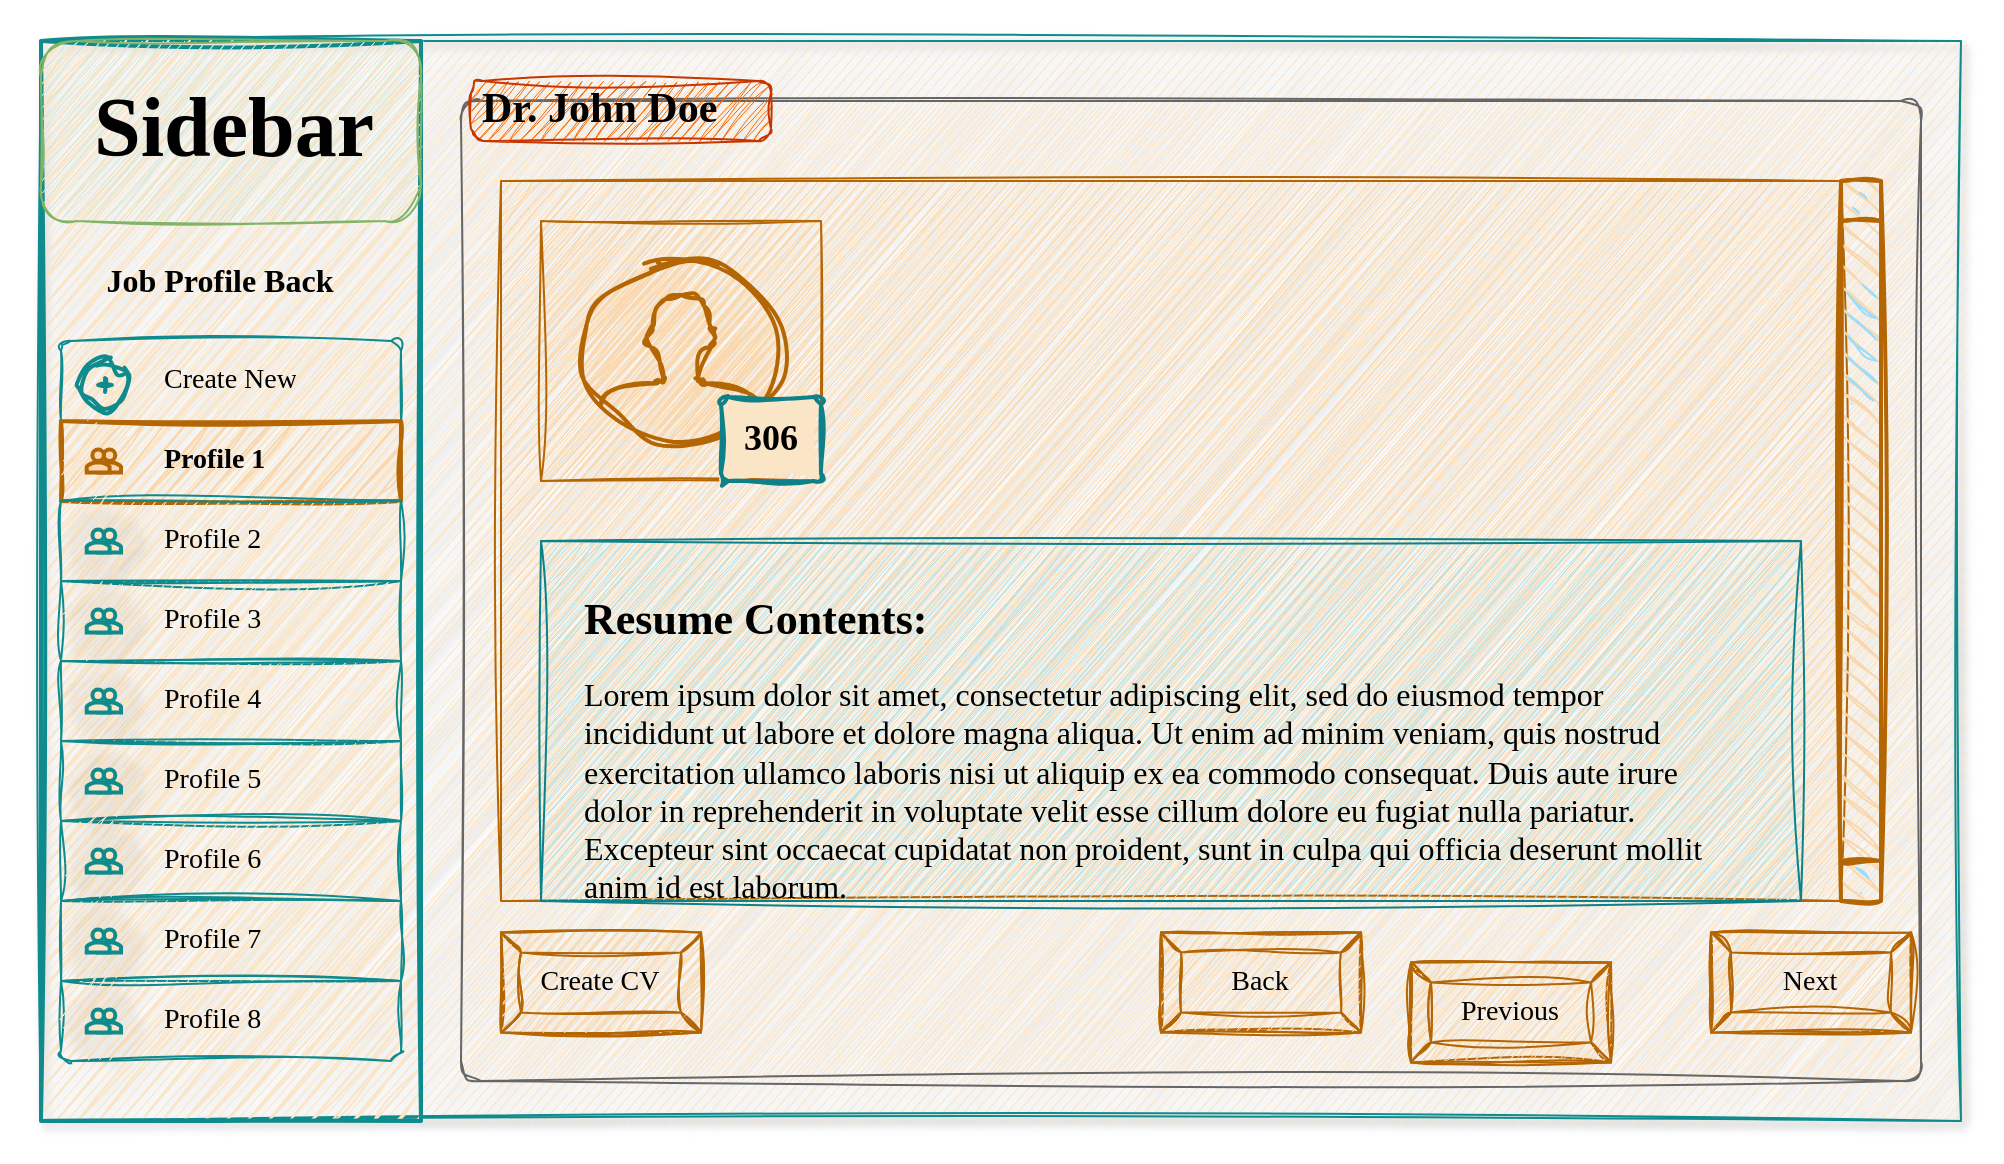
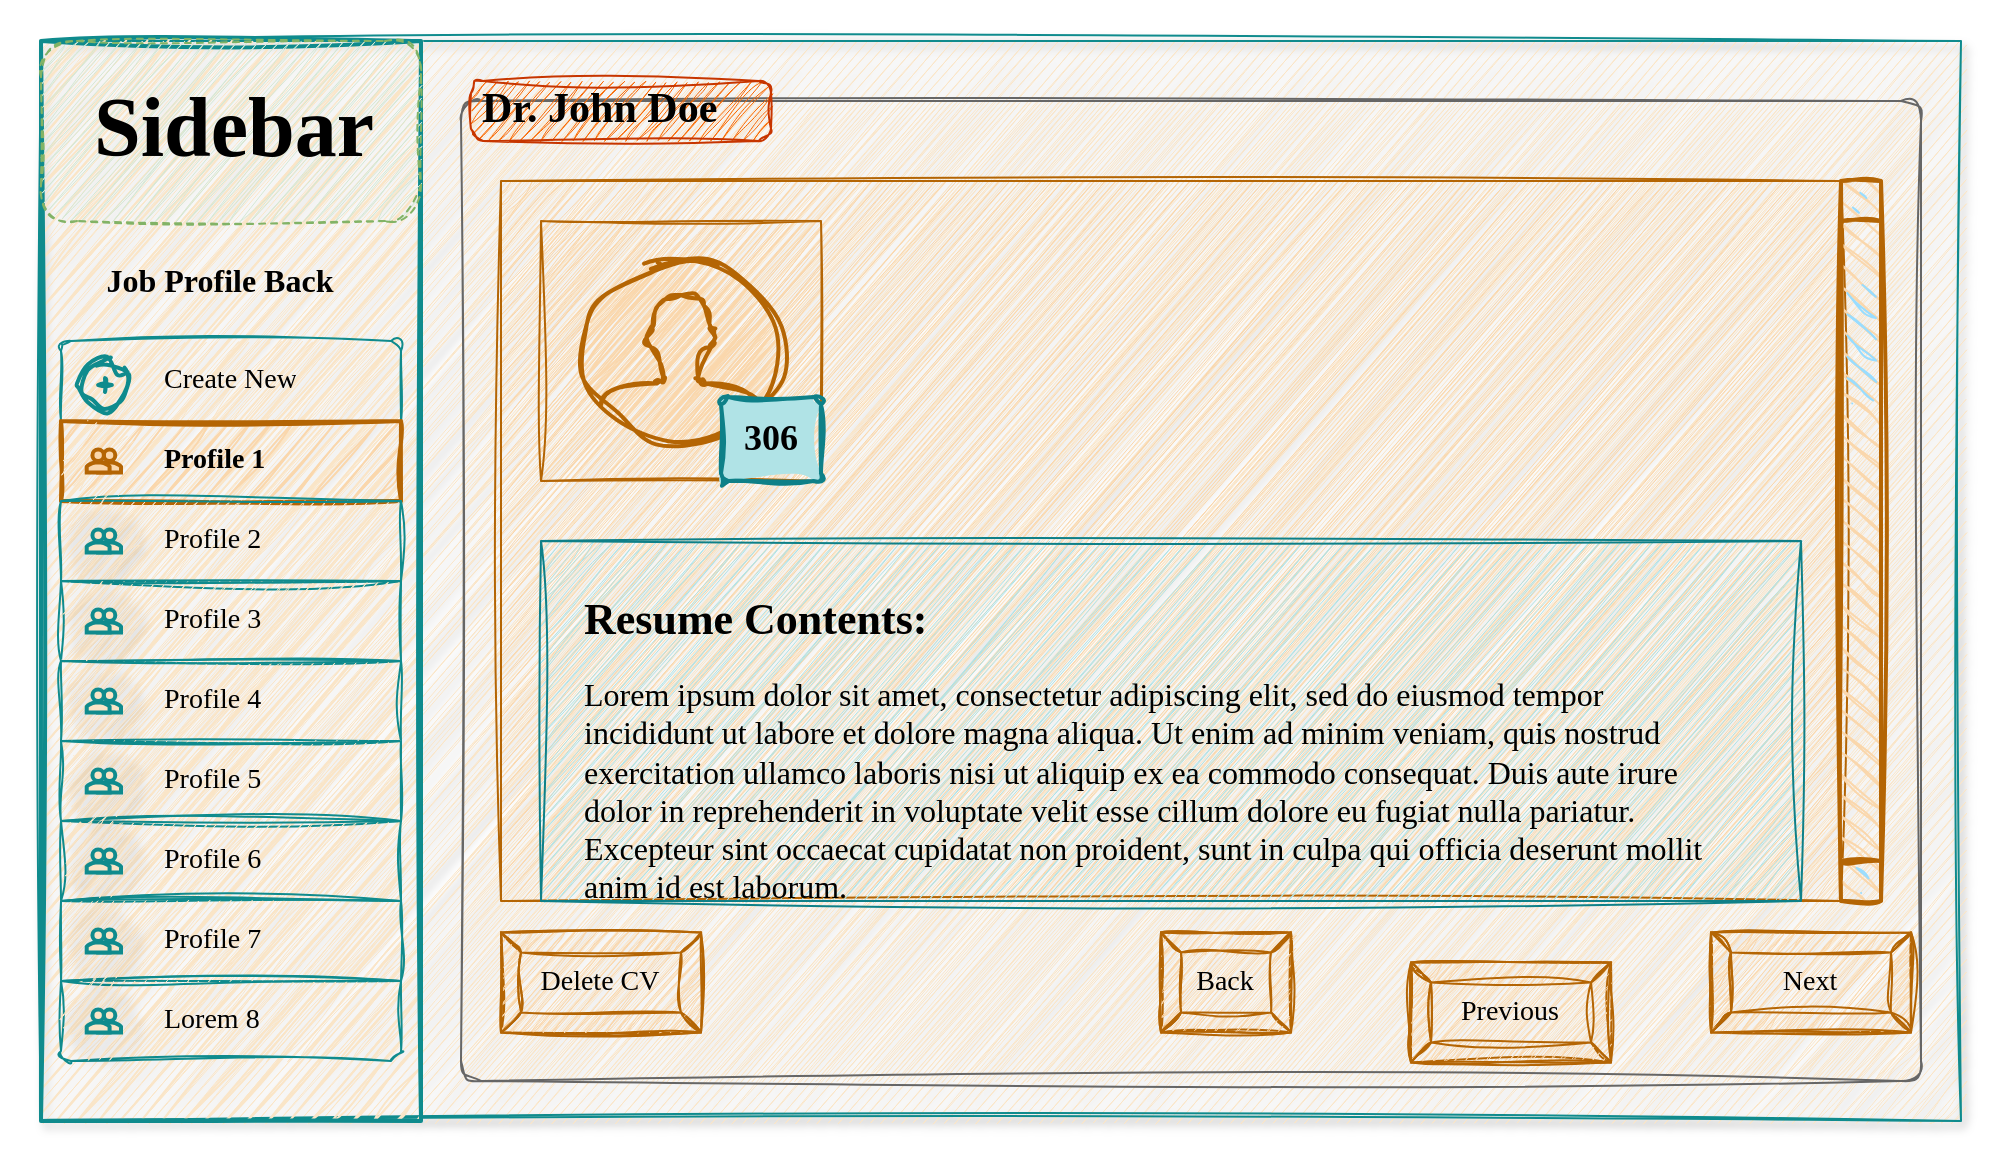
(231, 131) -> (231, 131)
(771, 439) -> (771, 439)
(1261, 982) -> (1226, 982)
(601, 983) -> (601, 983)
(225, 1021) -> (216, 1021)
